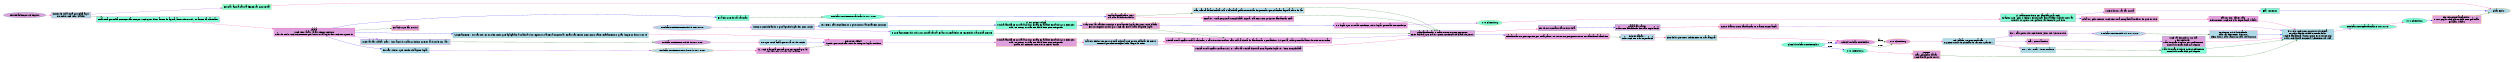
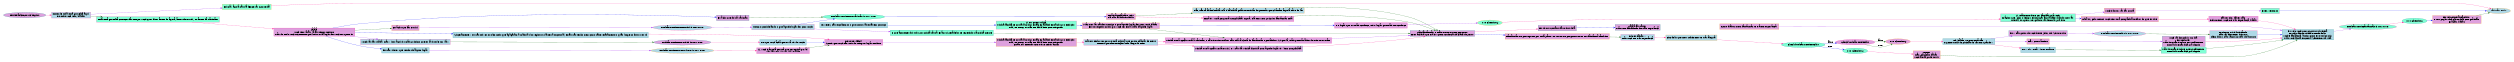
(2270, 11) -> (2270, 11)
(2499, 11) -> (2499, 11)
(733, 18) -> (733, 18)
(816, 26) -> (816, 22)
(1689, 27) -> none
none -> (535, 28)
(1777, 38) -> (1749, 42)
(1830, 42) -> (1830, 42)
